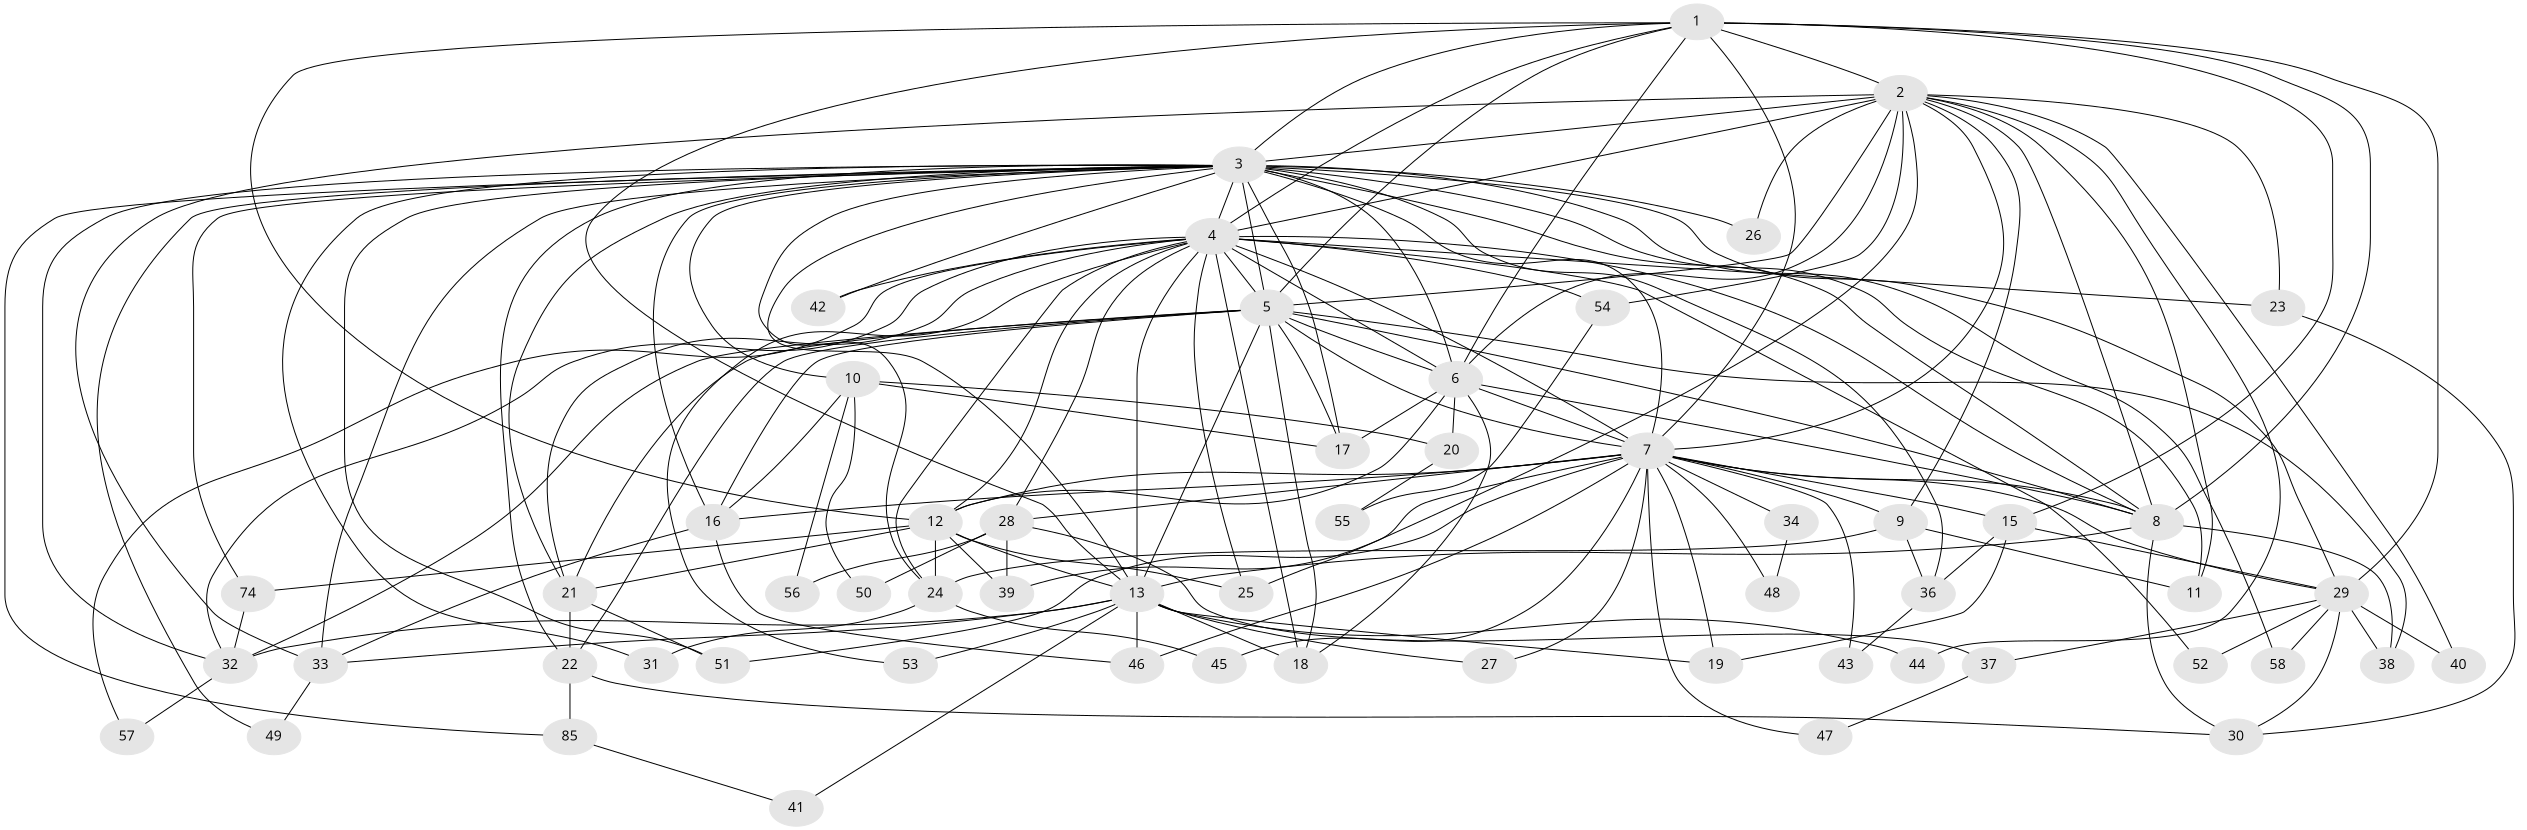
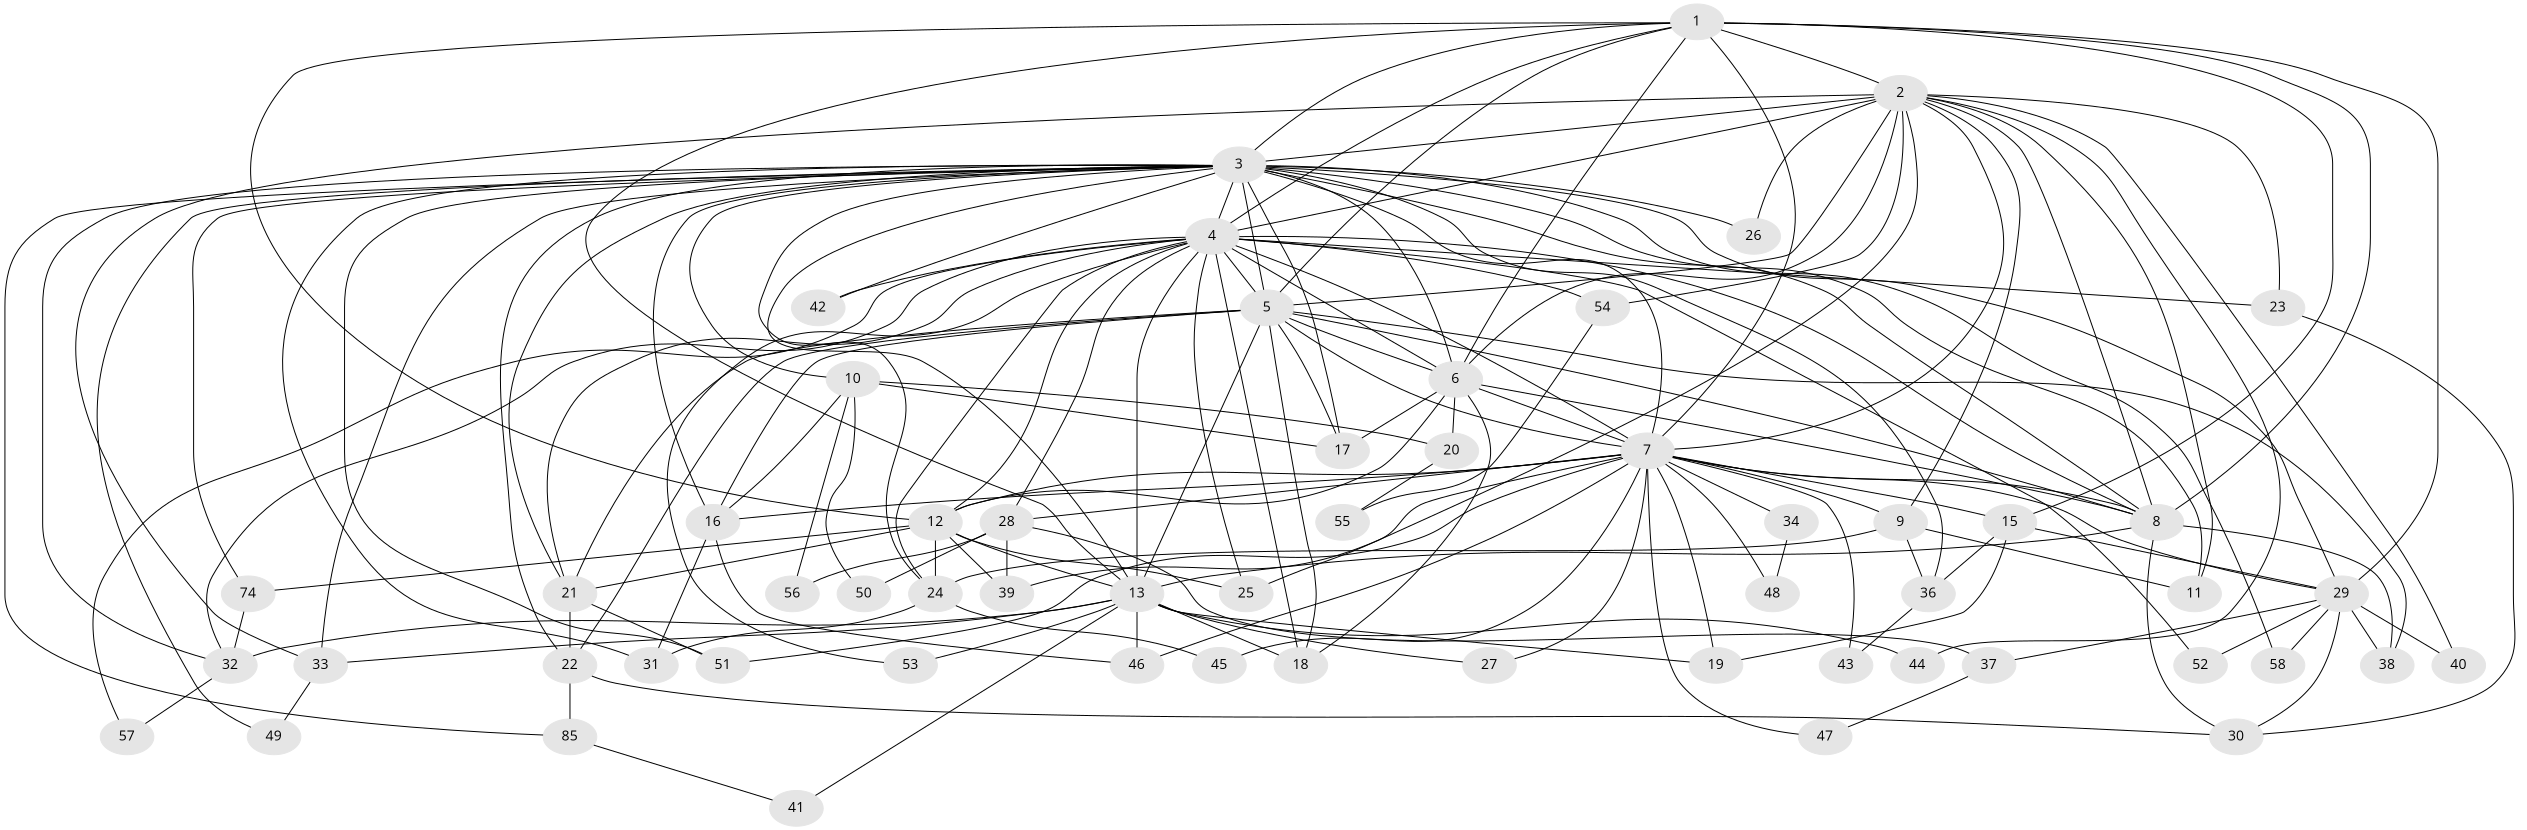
(677, 371) -> none
(512, 584) -> (682, 594)
